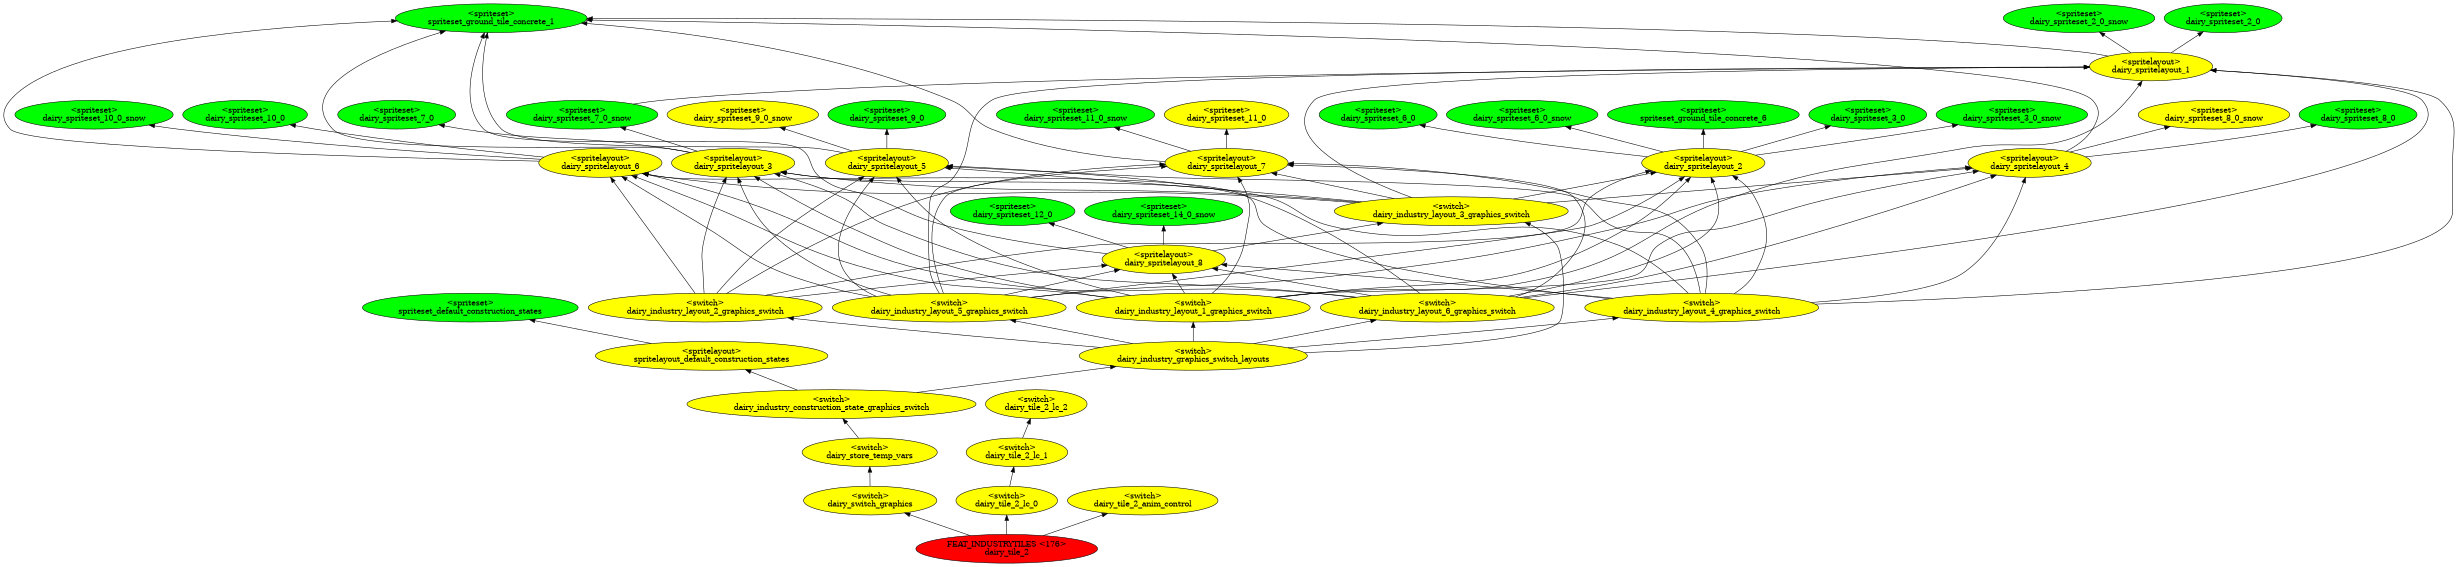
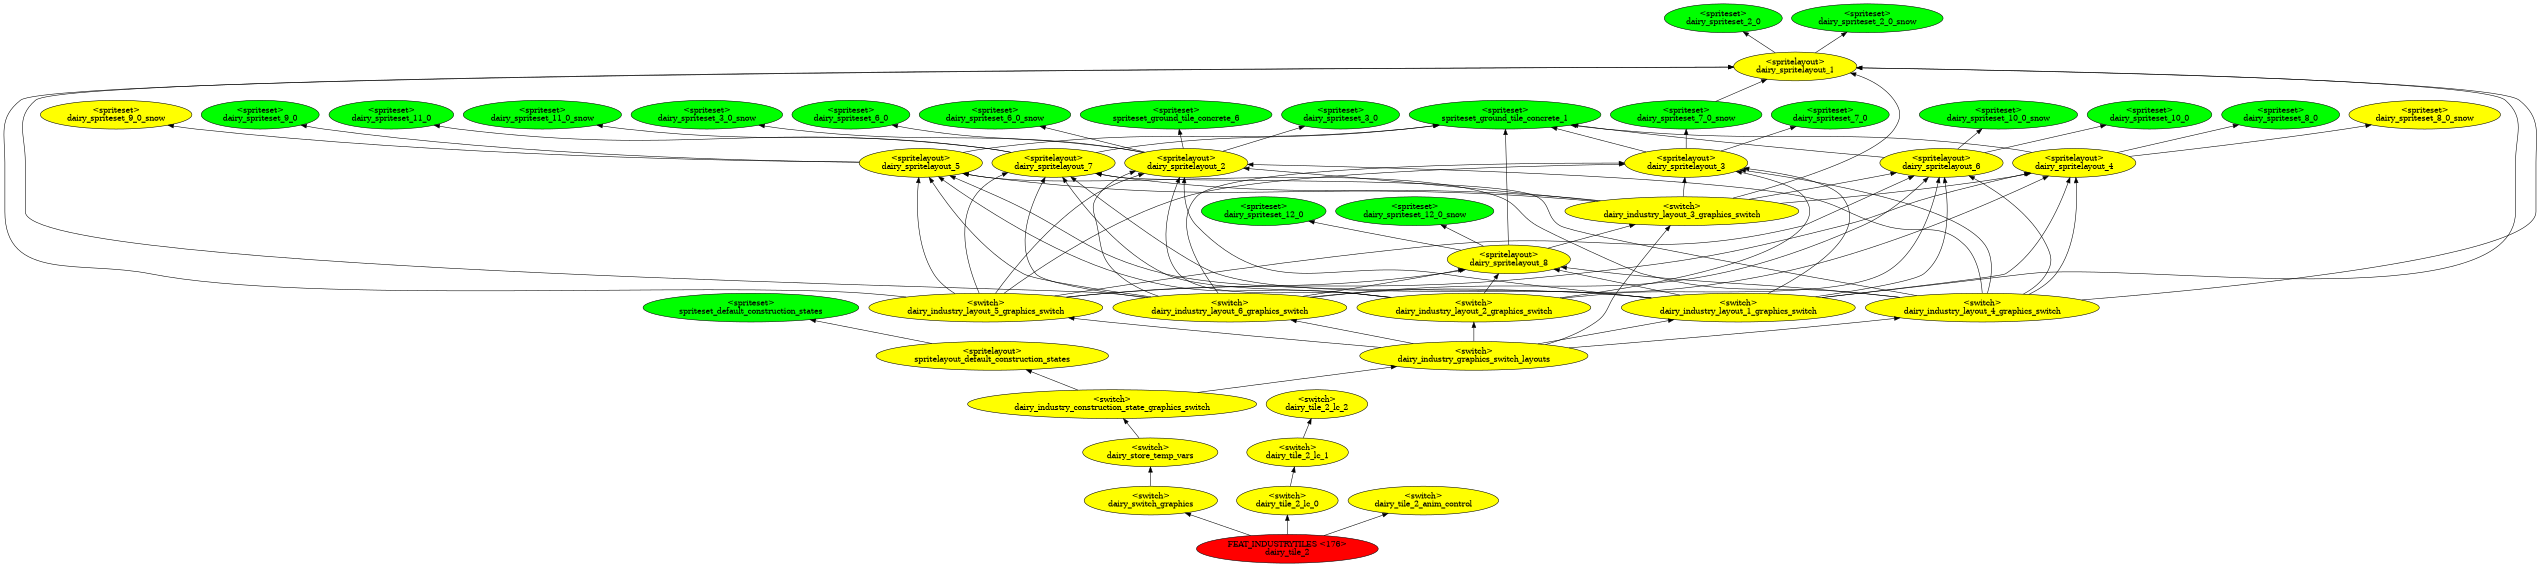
(1351, 23) -> none
(1227, 115) -> (391, 115)
(1164, 211) -> (1415, 211)
